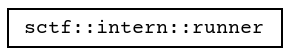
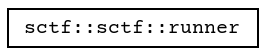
(145, 28) -> (133, 28)
